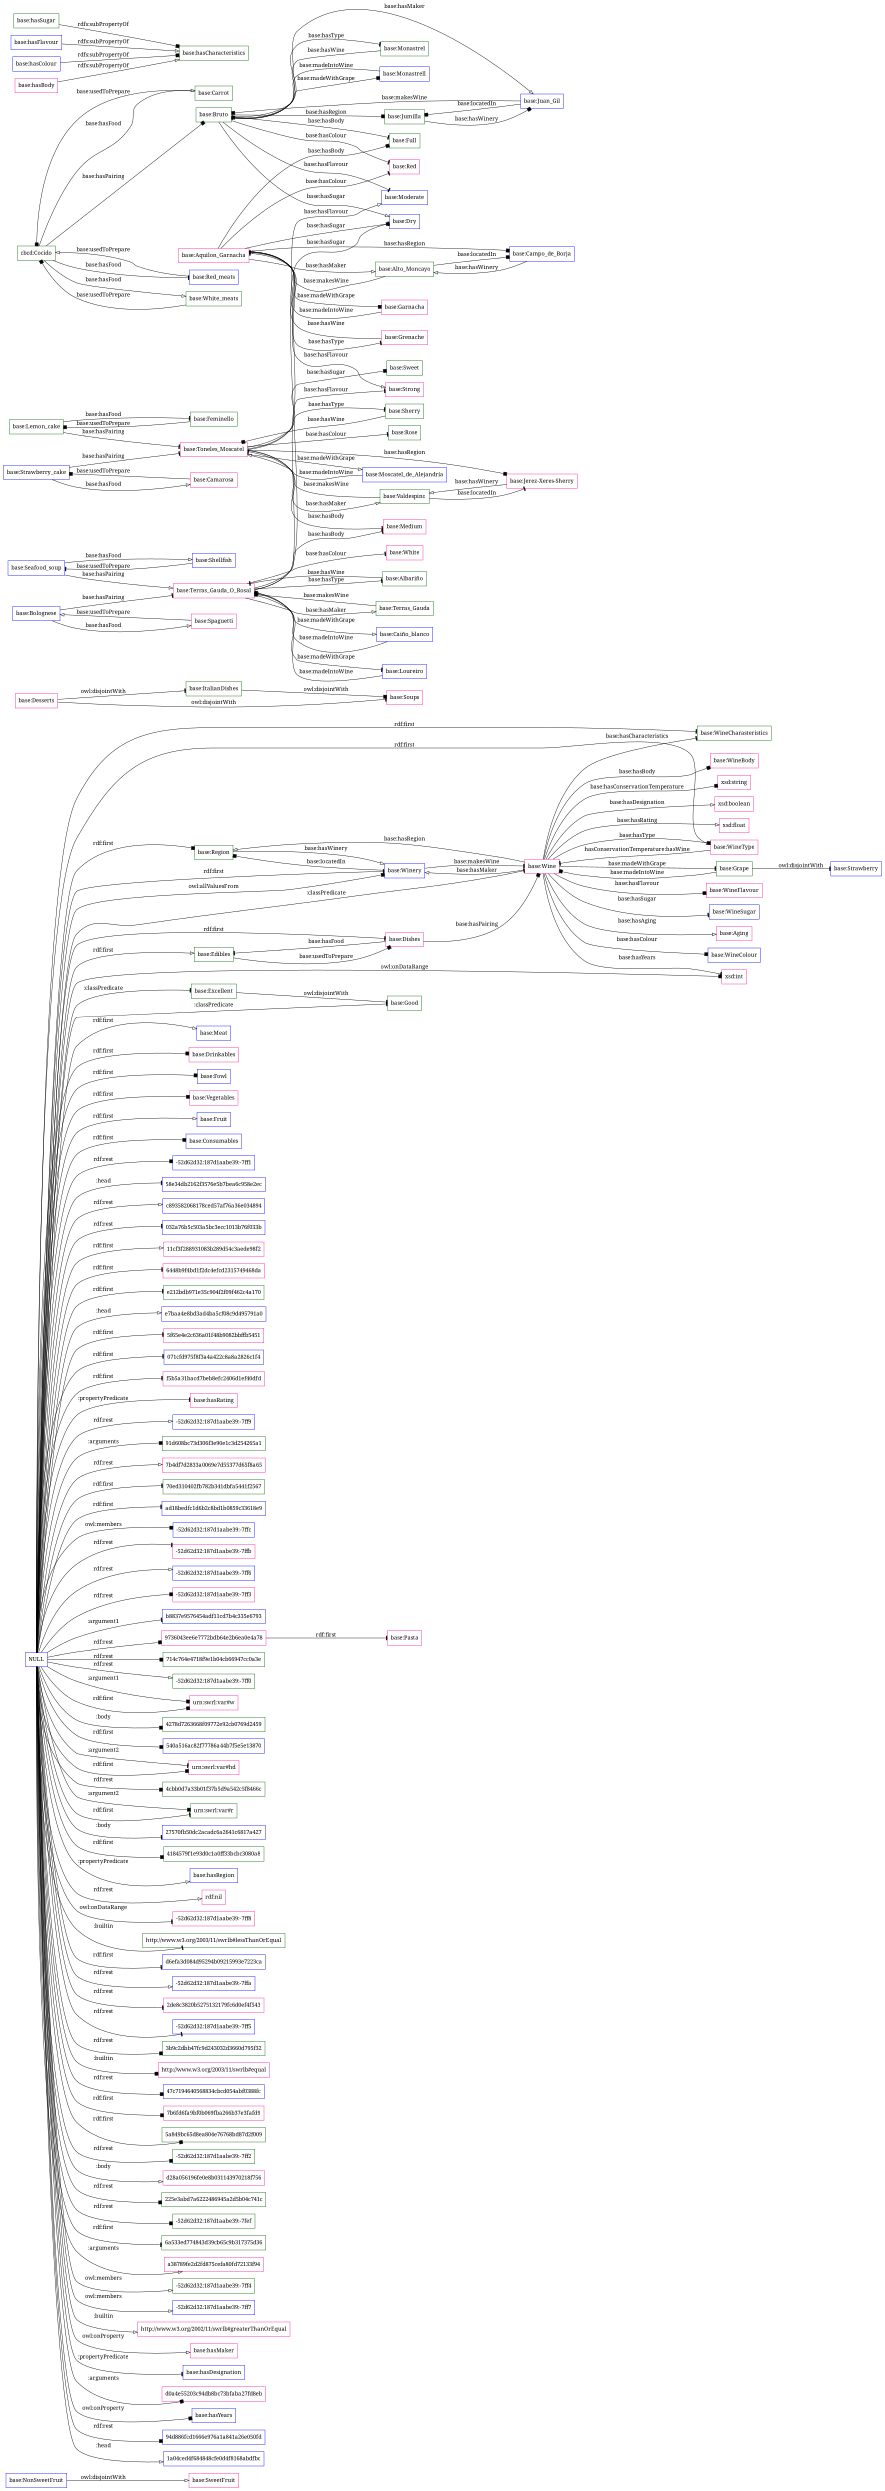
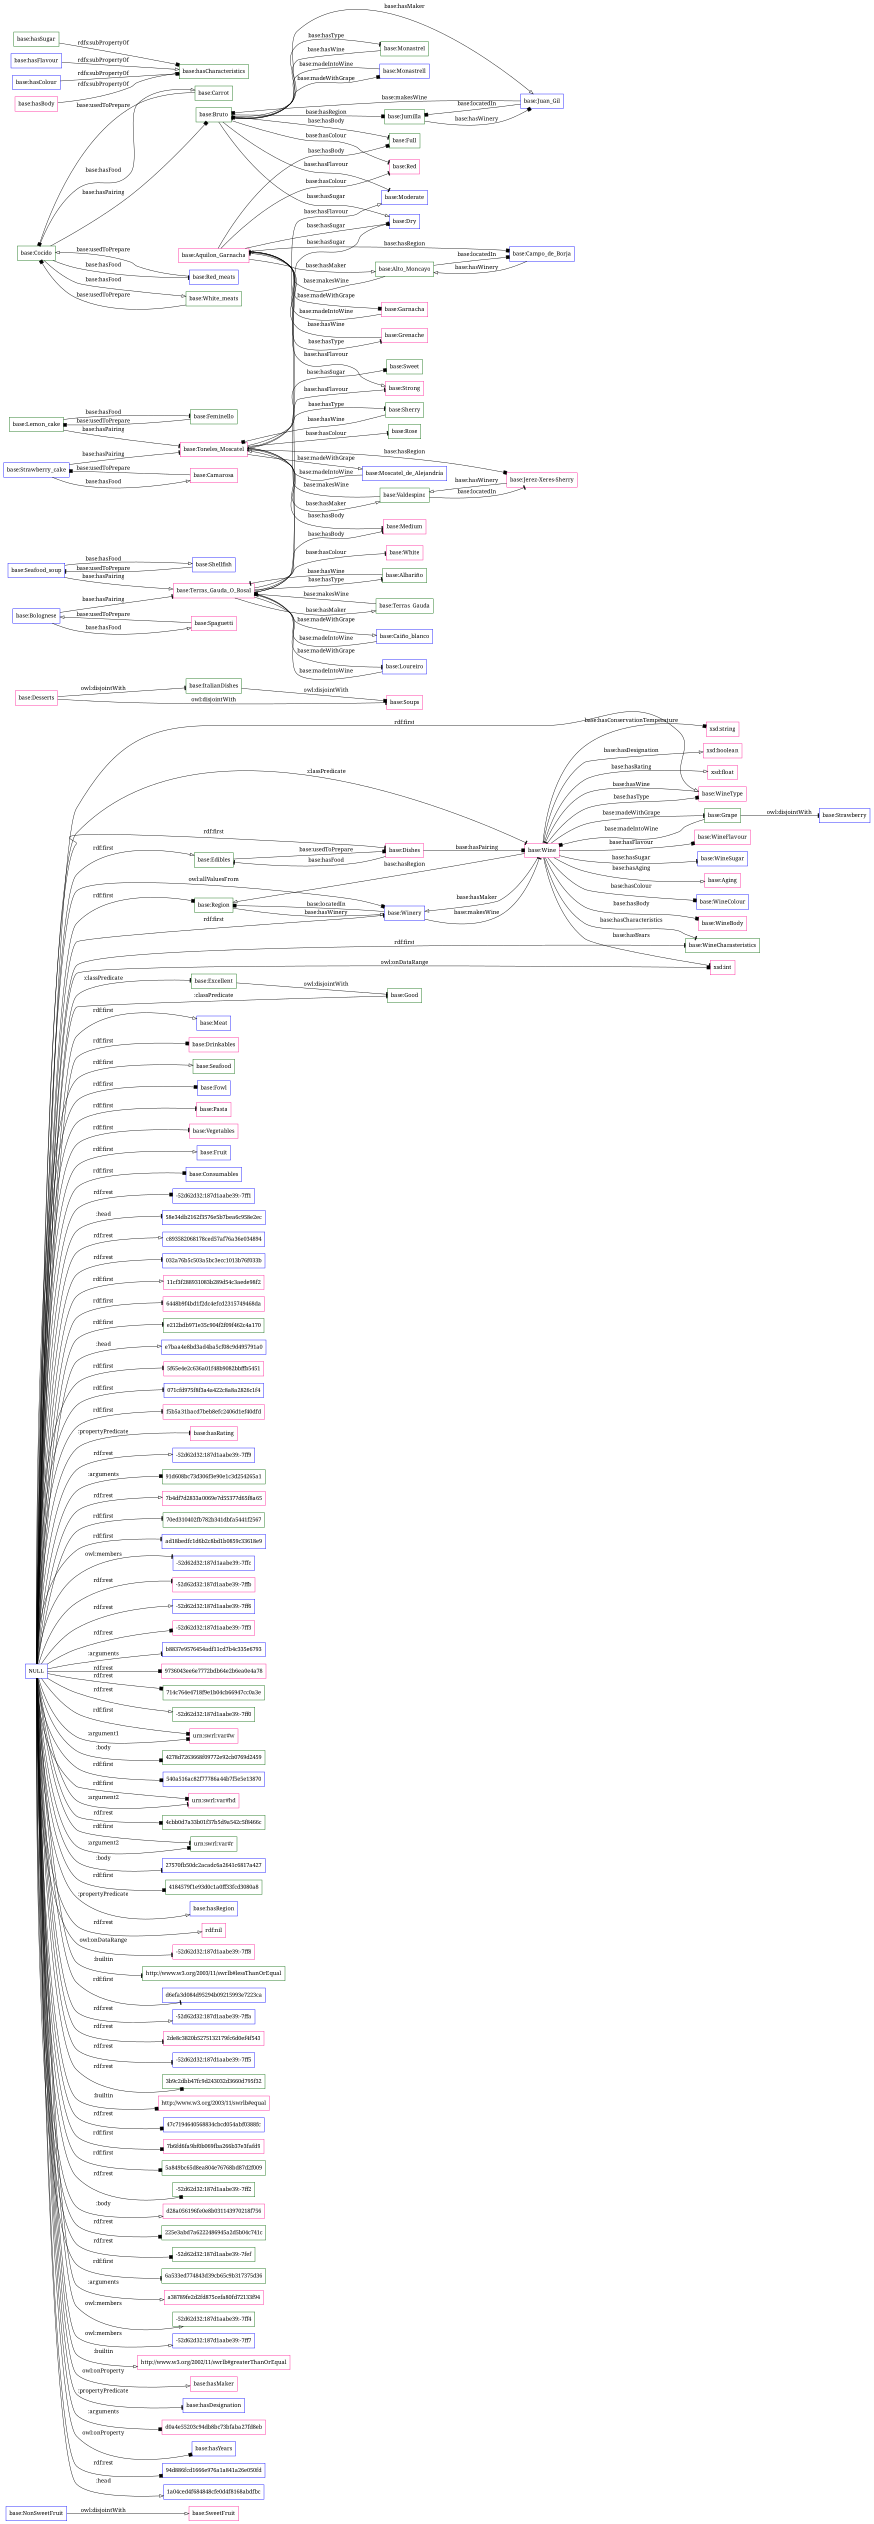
(36, 253) -> (36, 253)
(637, 849) -> (631, 785)
none -> (214, 1066)
(44, 1324) -> (62, 1188)
(66, 1549) -> (76, 1576)
(103, 1621) -> (103, 1654)
(326, 1638) -> (45, 1331)
(214, 1854) -> (214, 1887)
